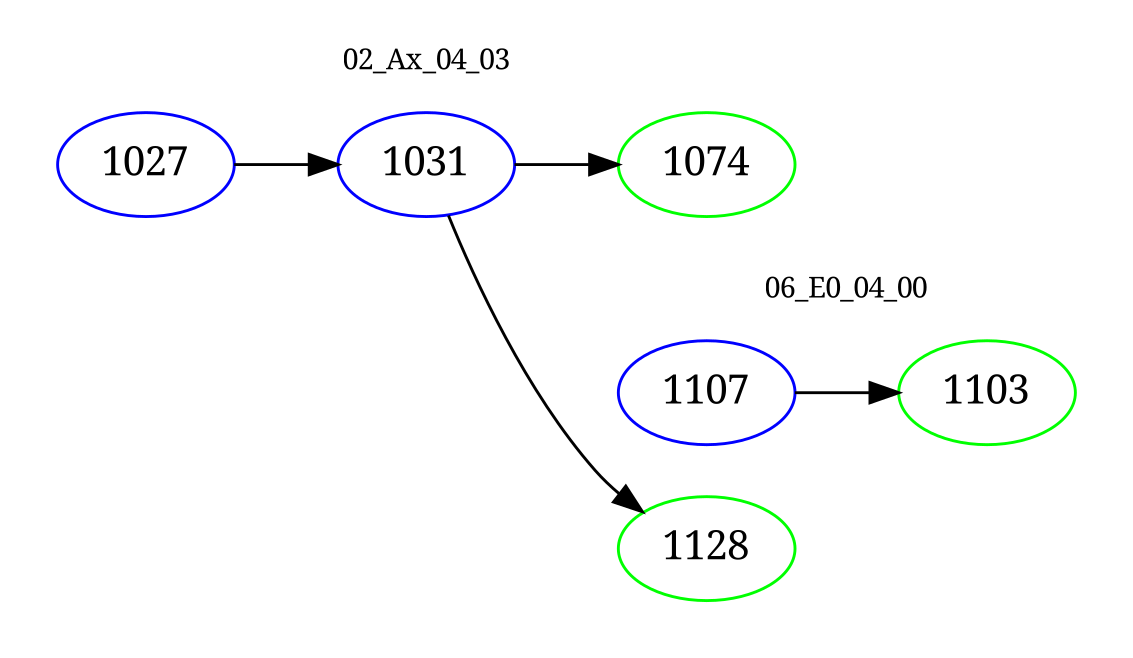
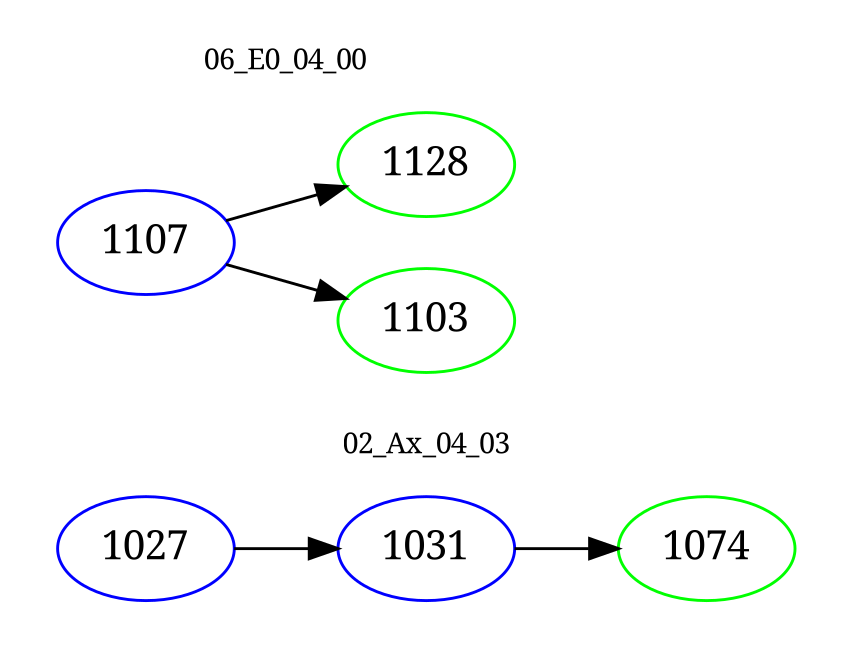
(520, 363) -> (272, 208)
